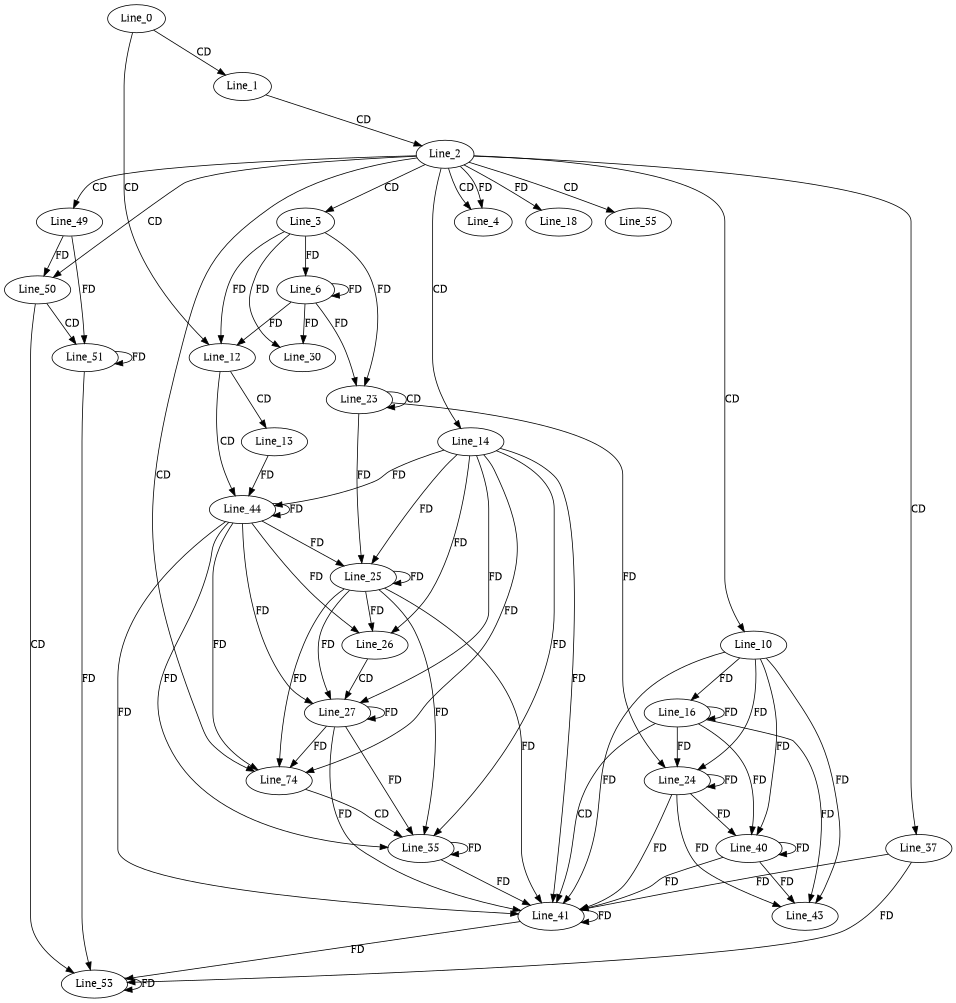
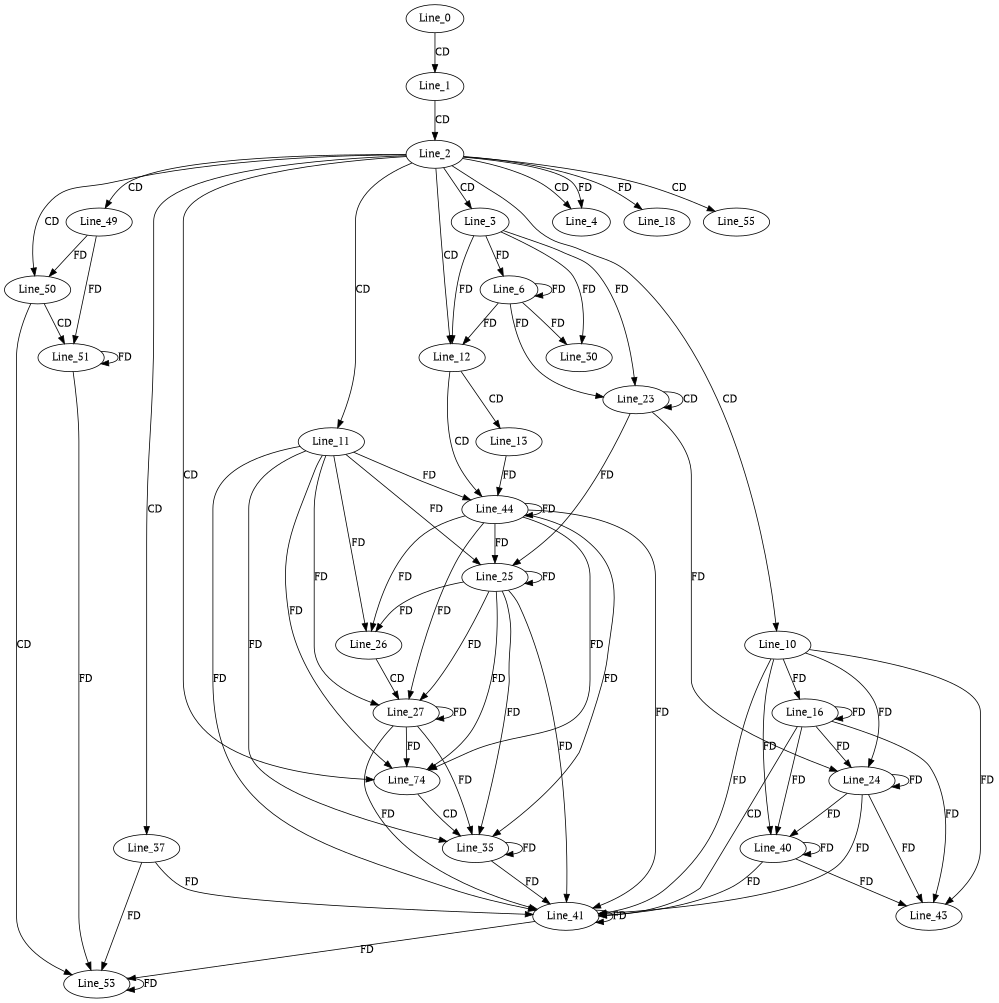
(125, 197) -> (442, 252)
(471, 442) -> (331, 442)
